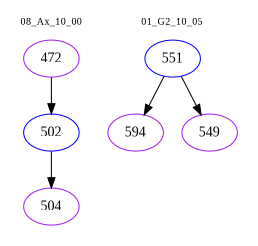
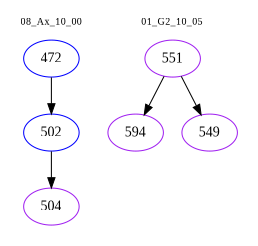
(51, 59) -> (51, 59)
(173, 59) -> (173, 59)
